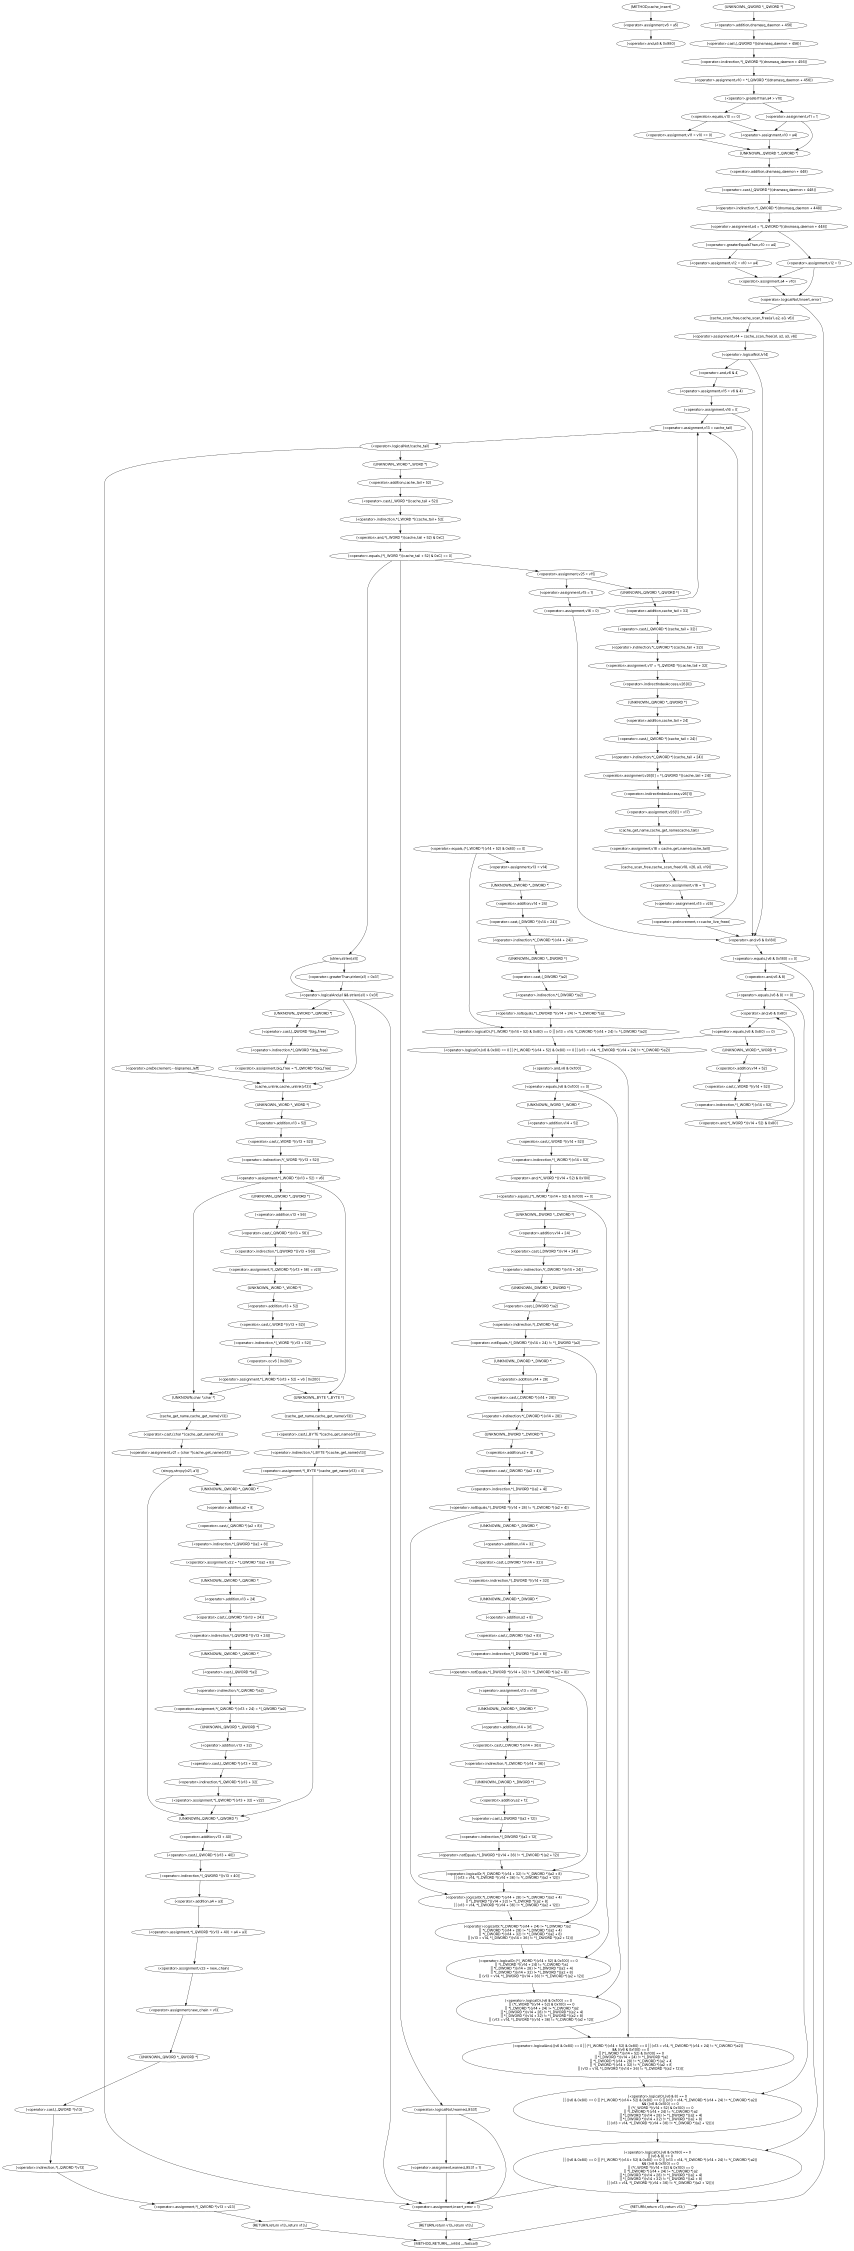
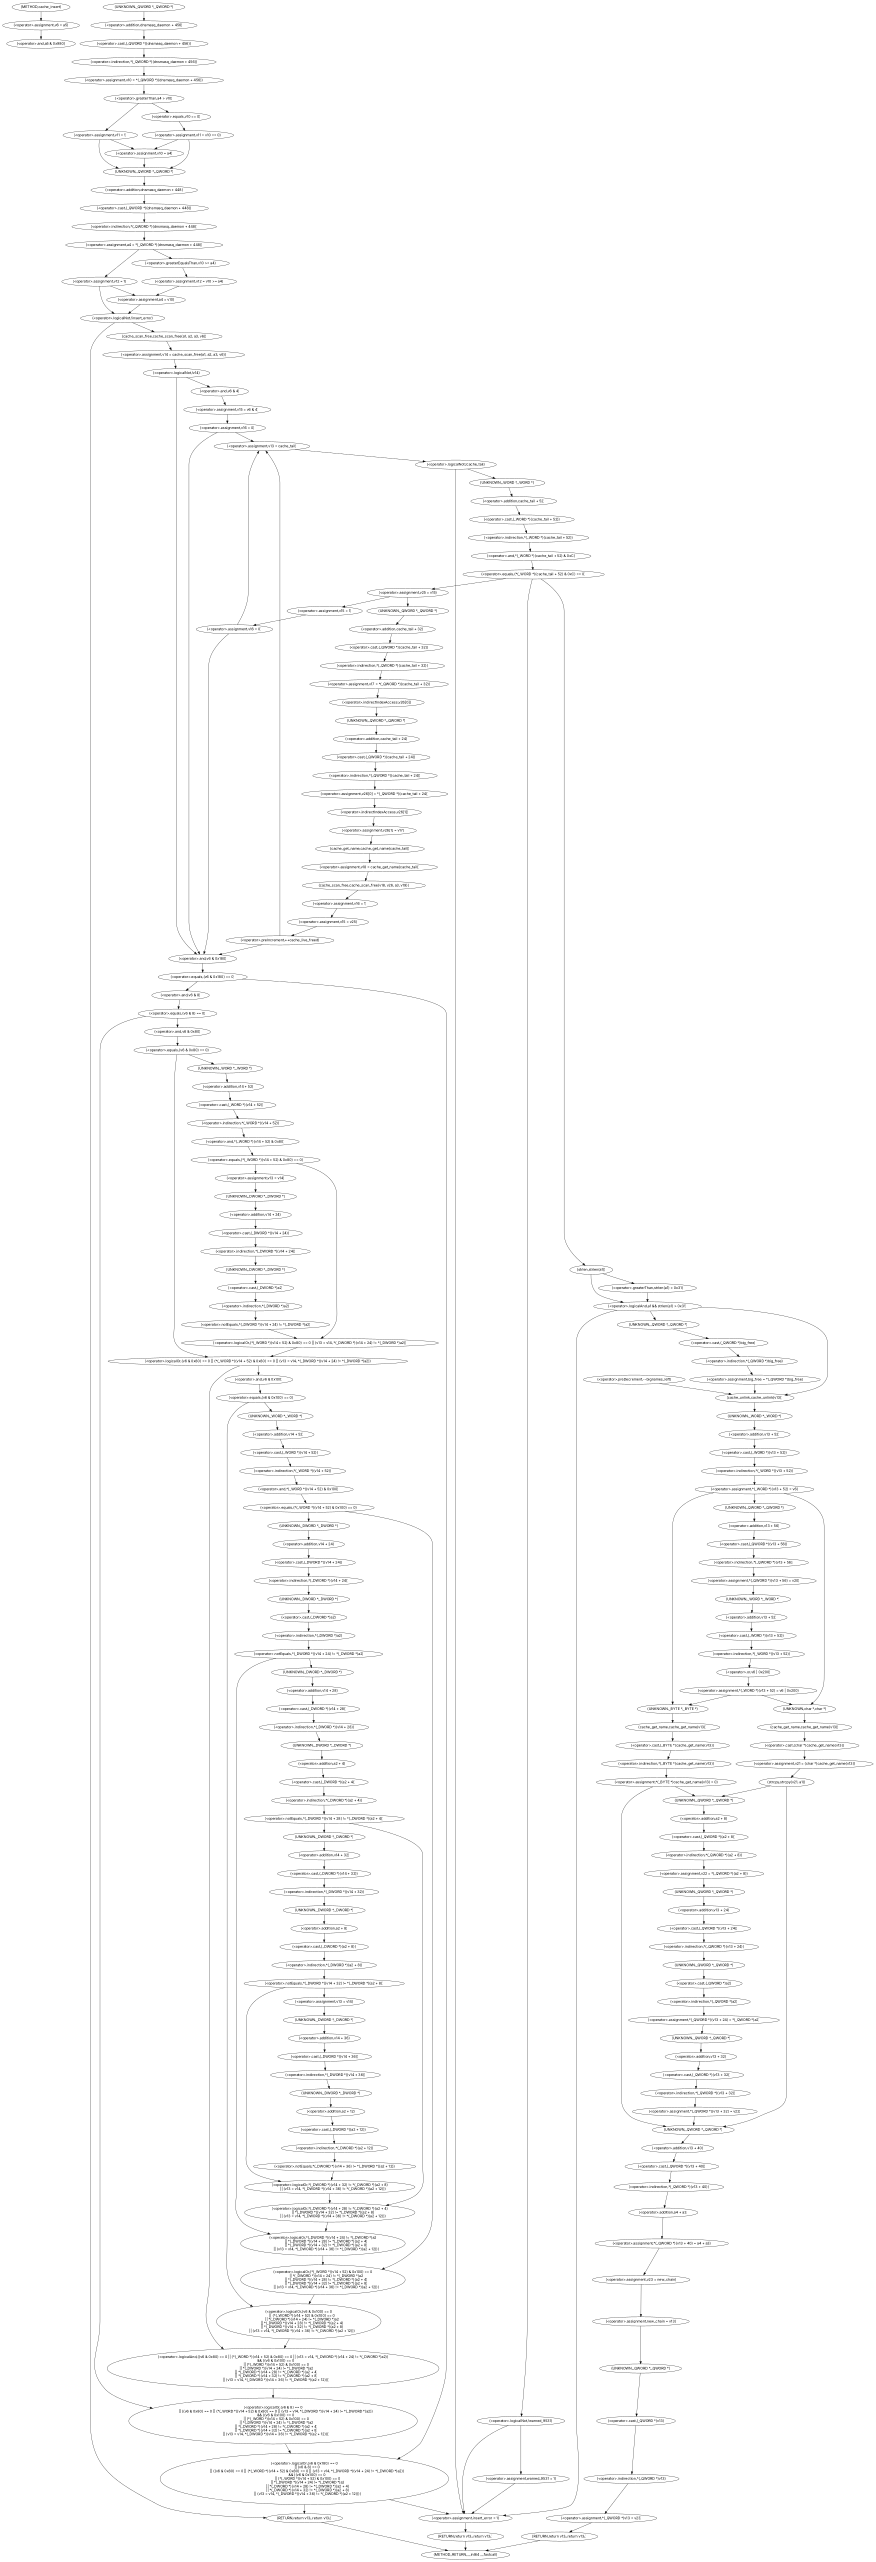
(741, 126) -> (167, 144)
(794, 1076) -> (250, 1150)
